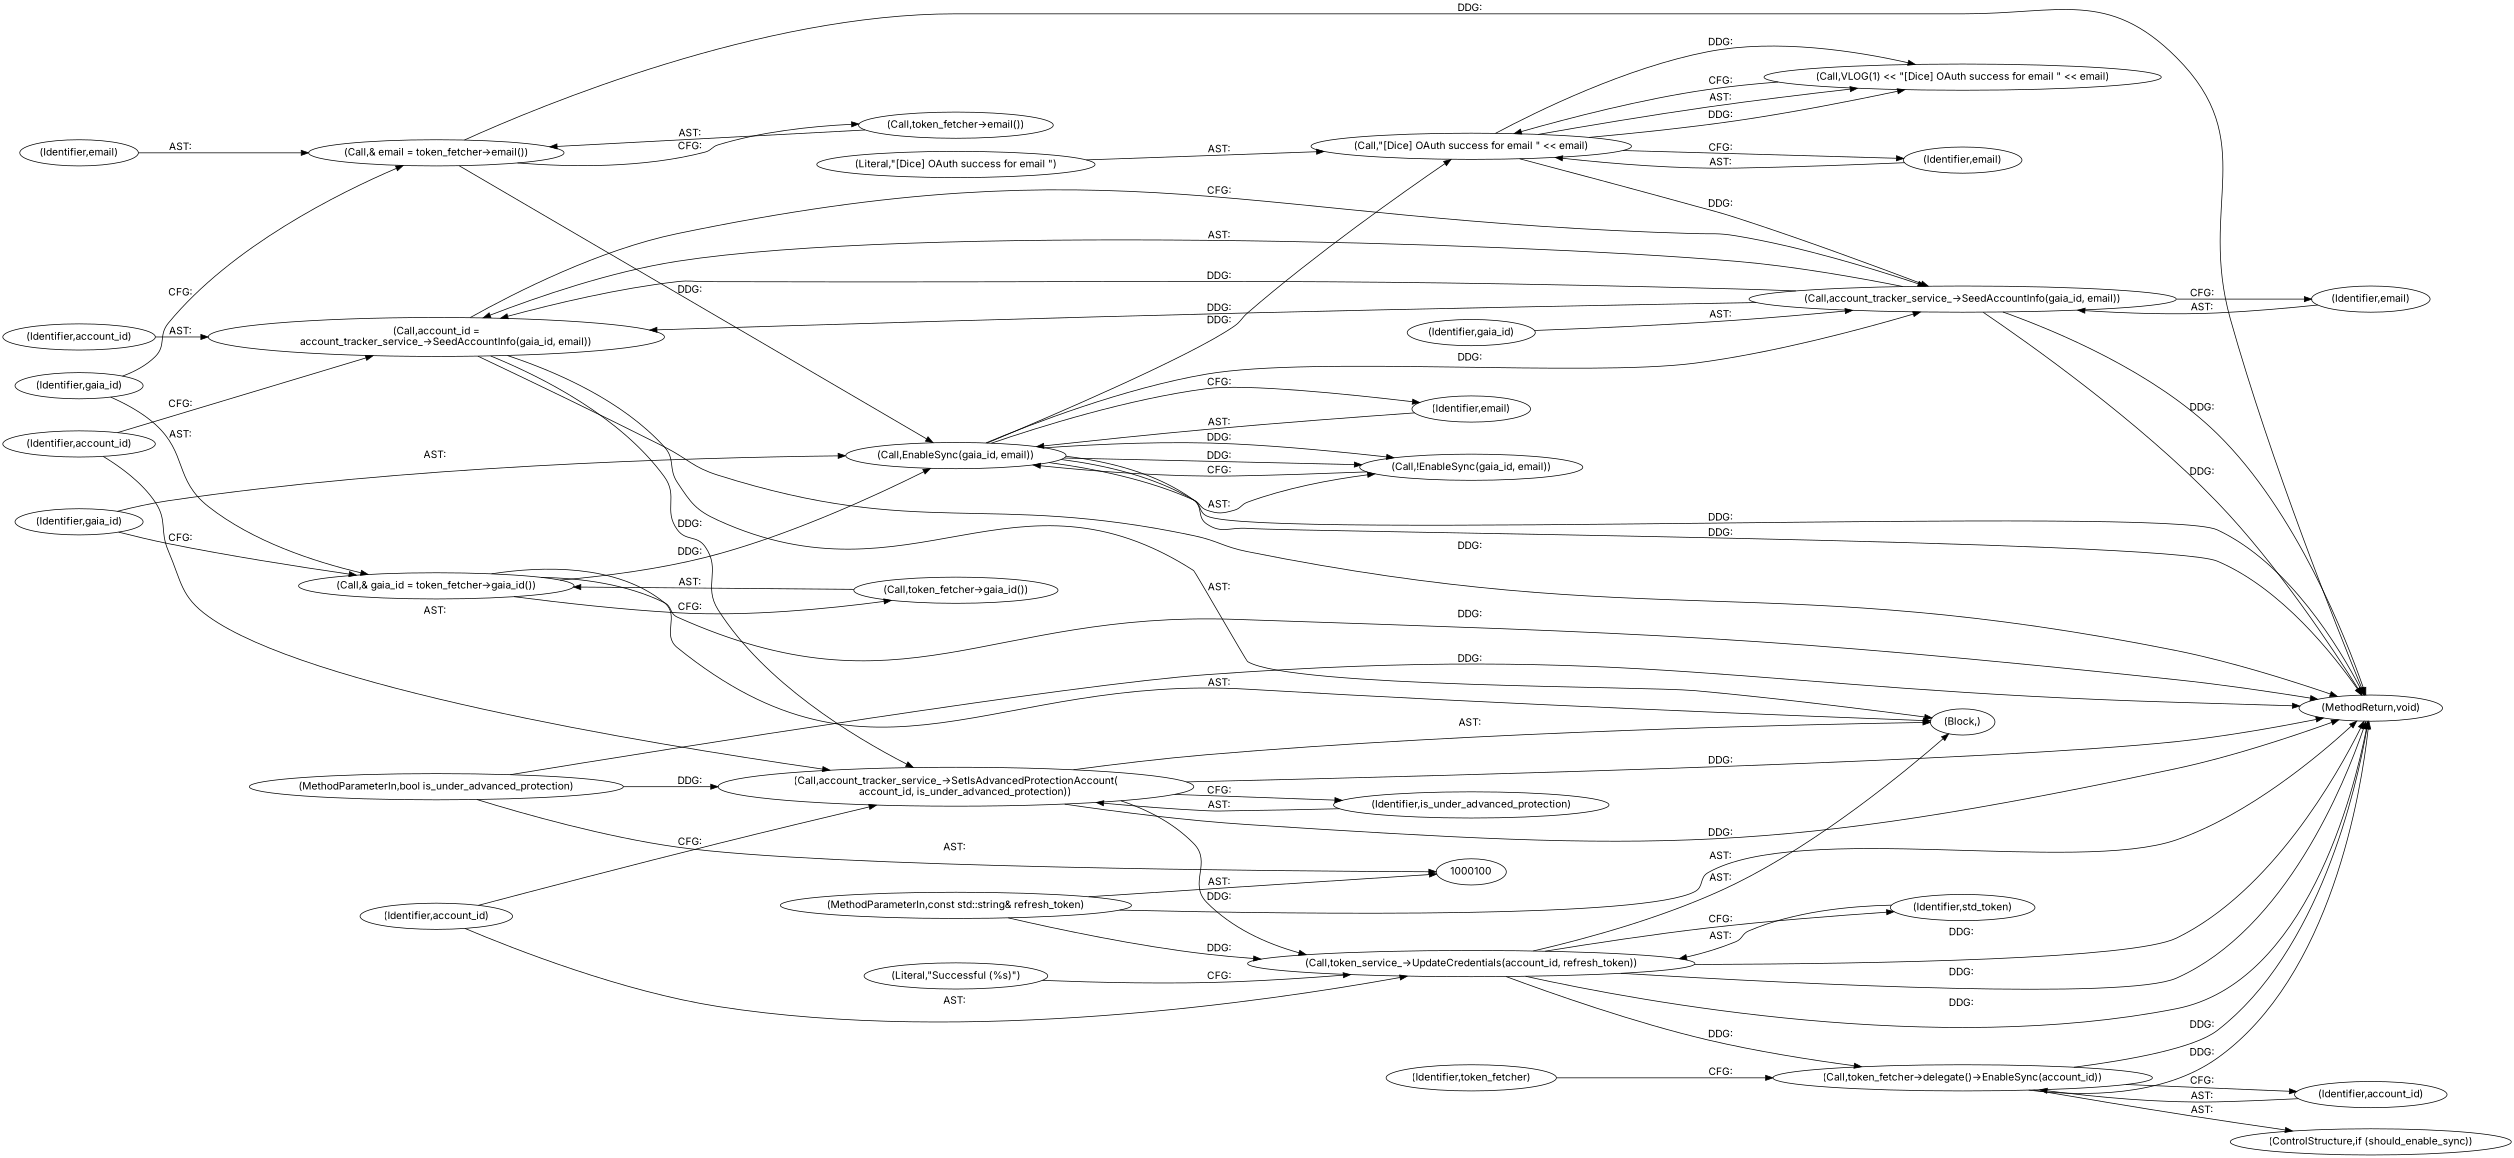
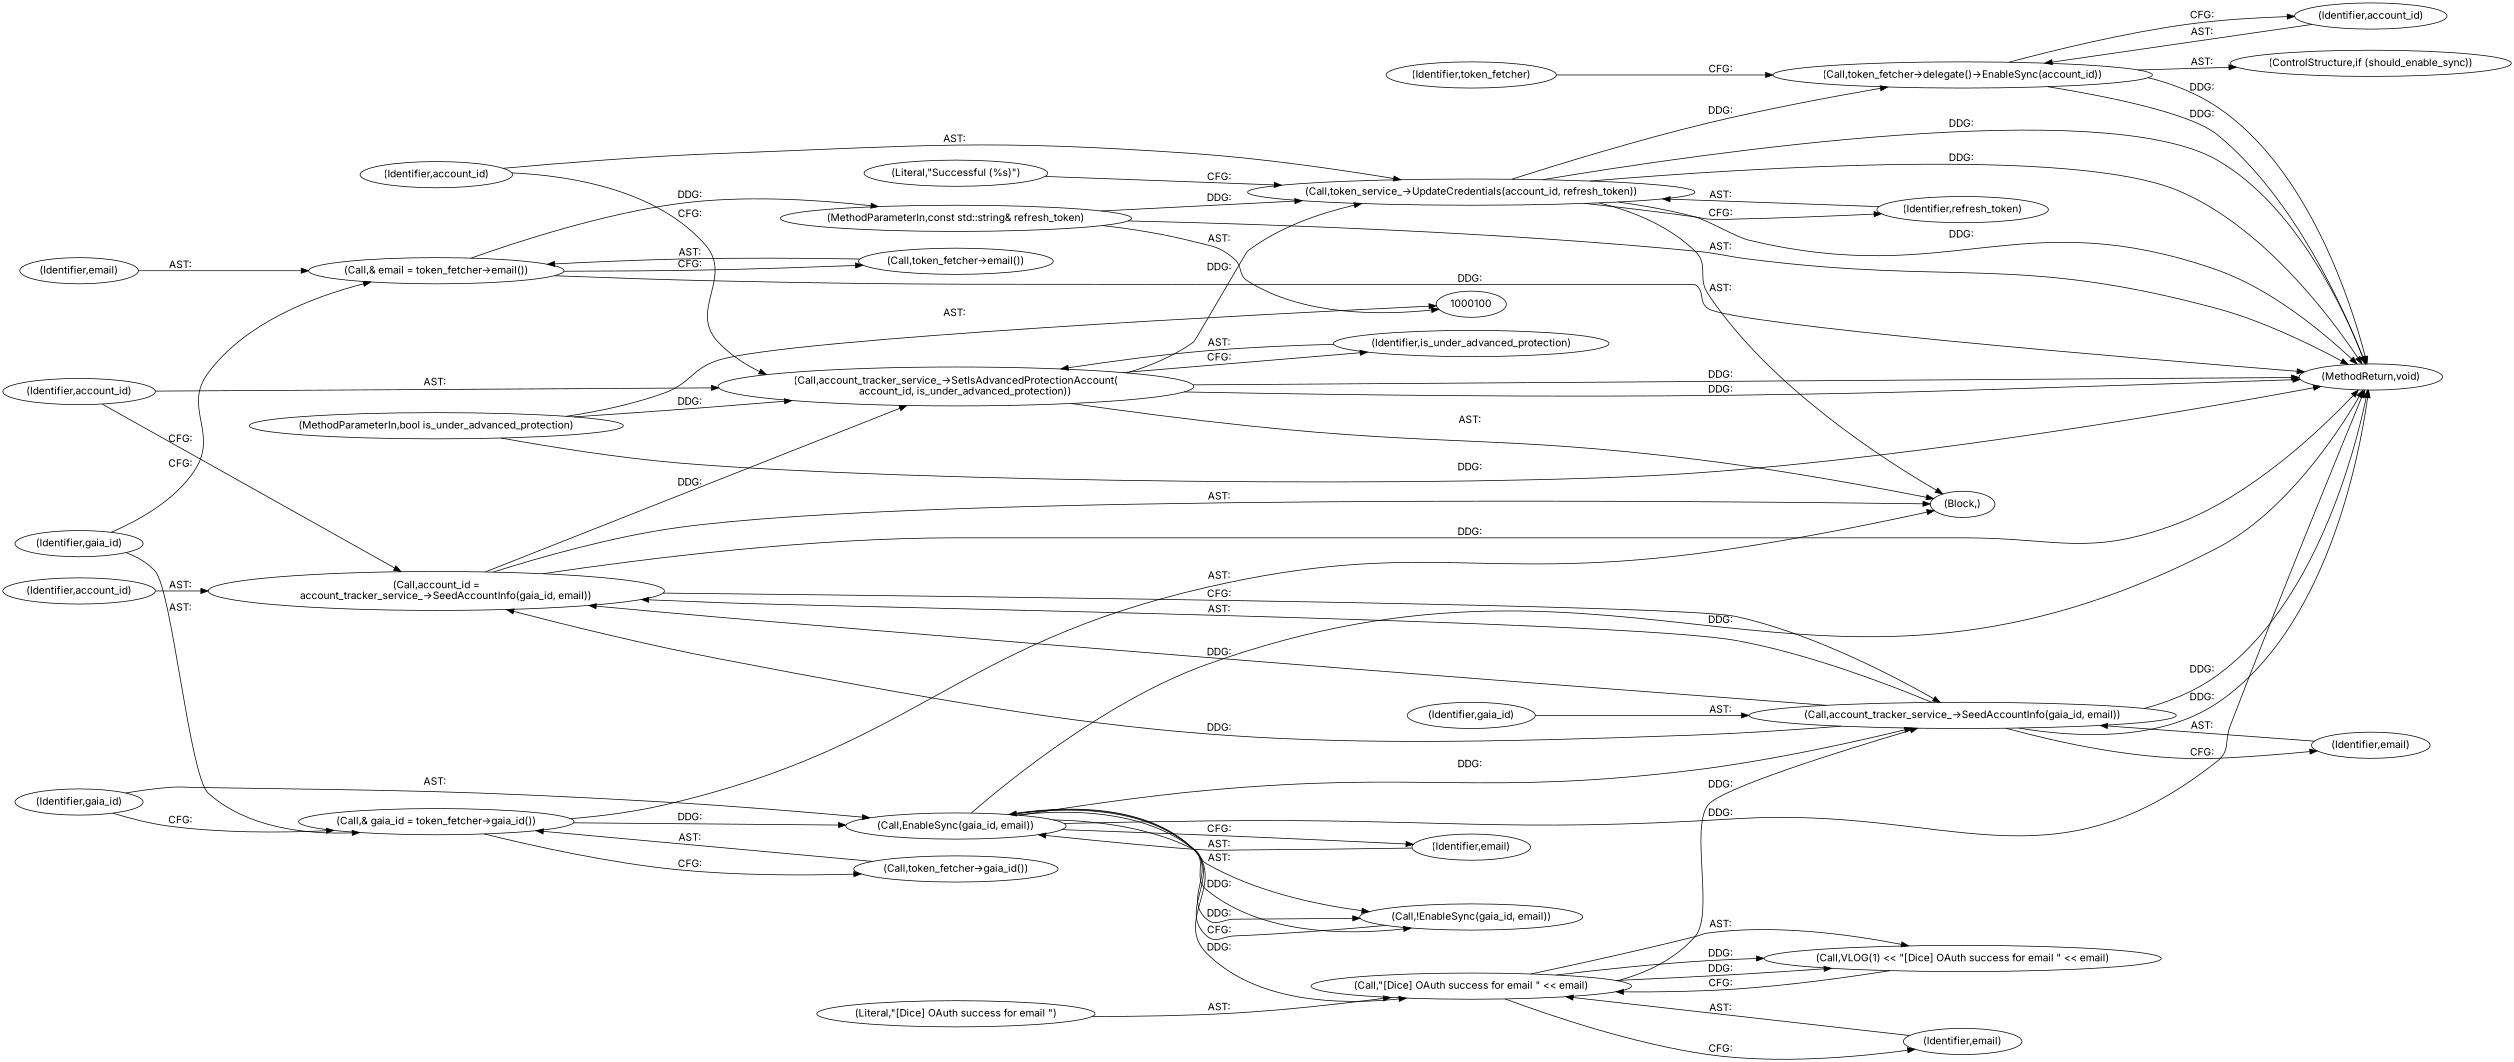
(693, 302) -> (668, 205)
(1418, 626) -> none
(1963, 908) -> (1963, 210)
